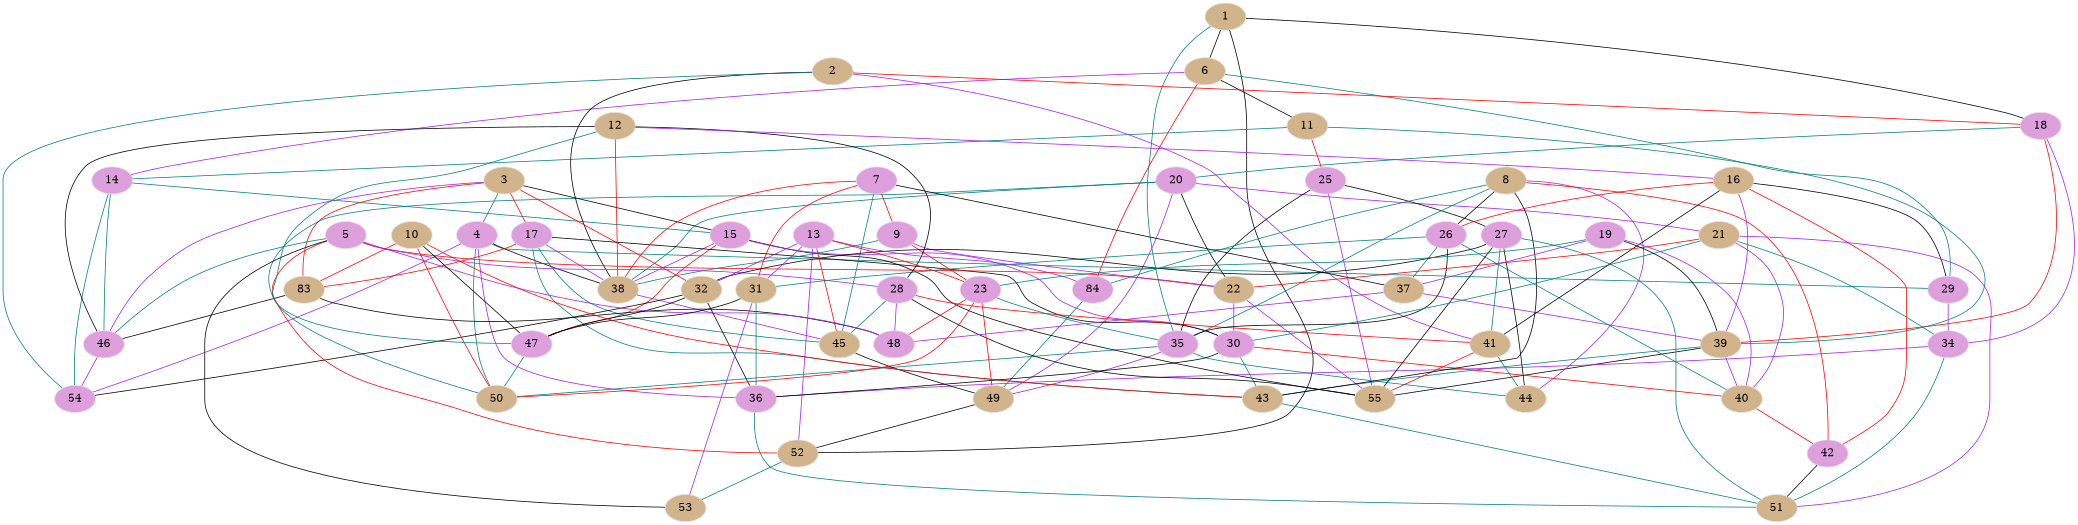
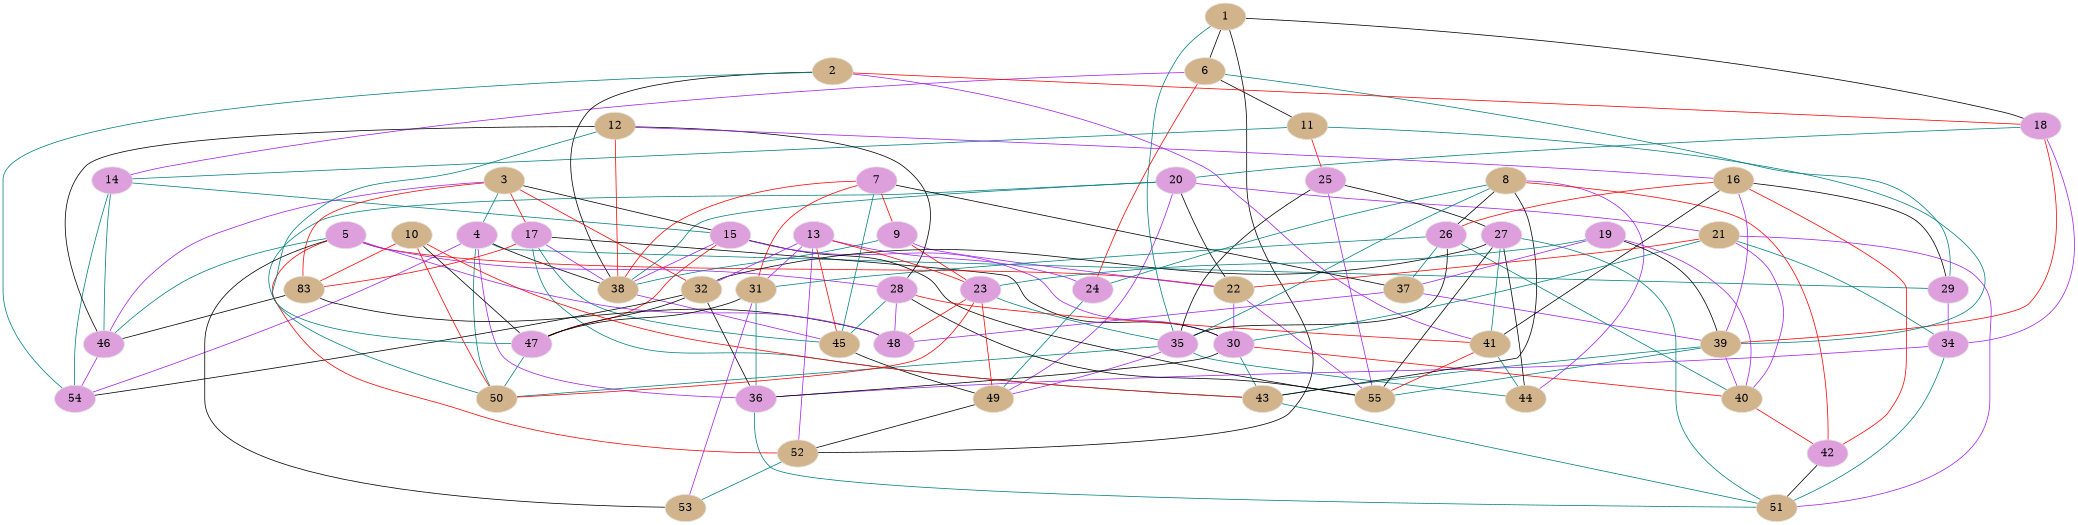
(1093, 290) -> (1093, 290)
(1548, 372) -> (1548, 372)
